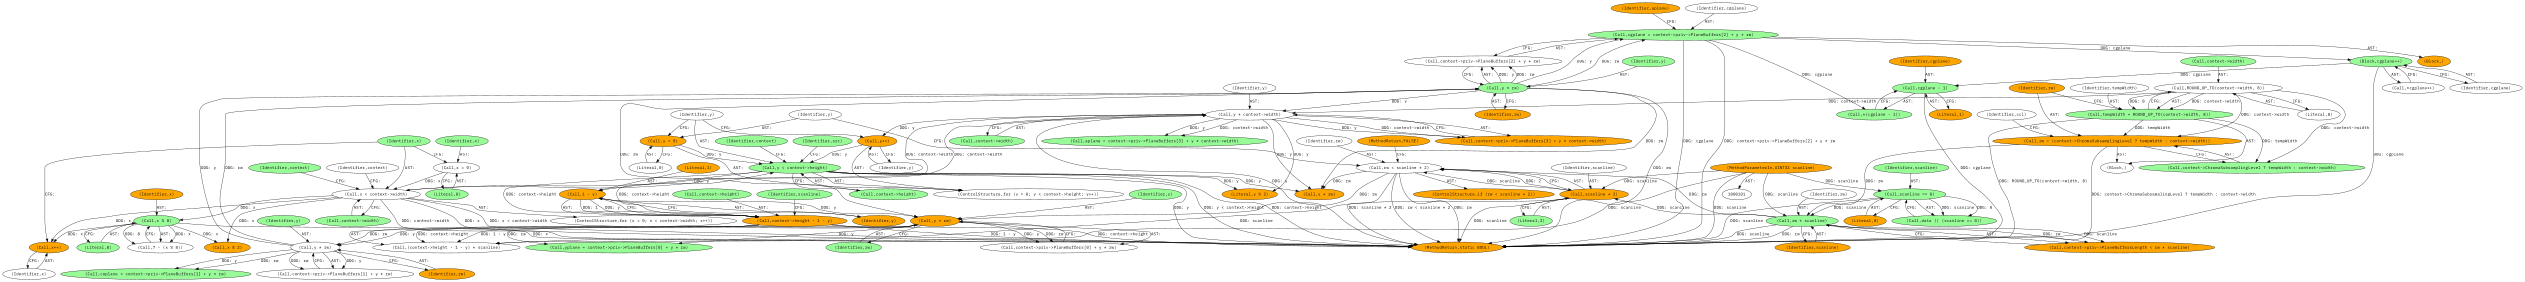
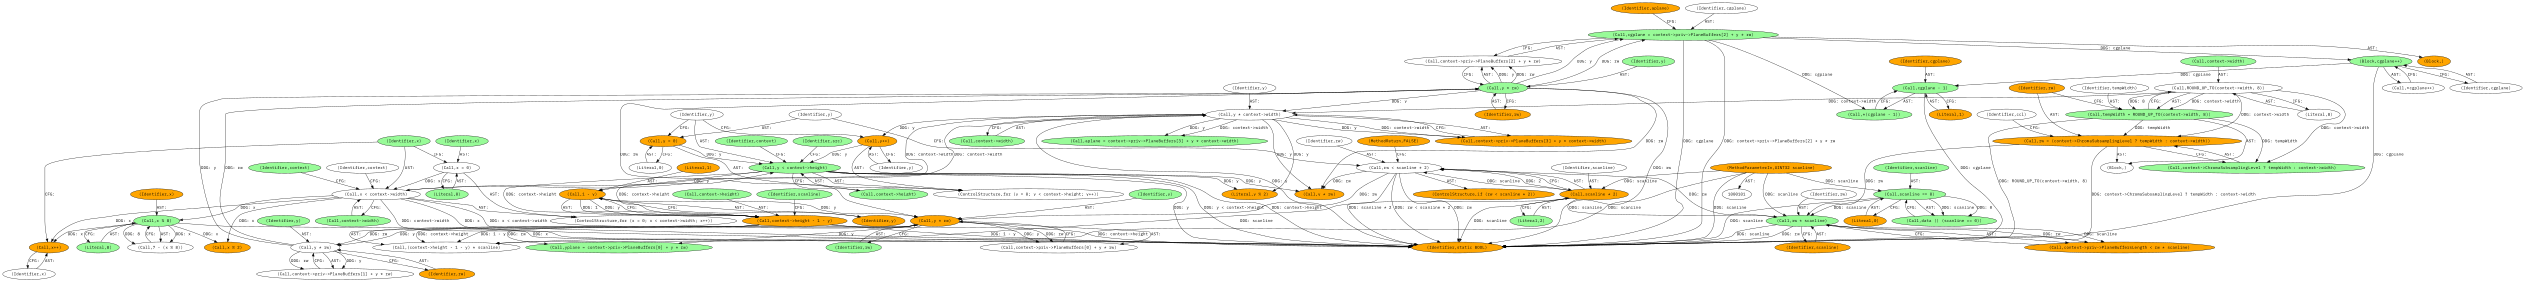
none -> (511, 210)
(1696, 214) -> (1663, 215)
(1457, 248) -> (1457, 248)
(156, 274) -> none
